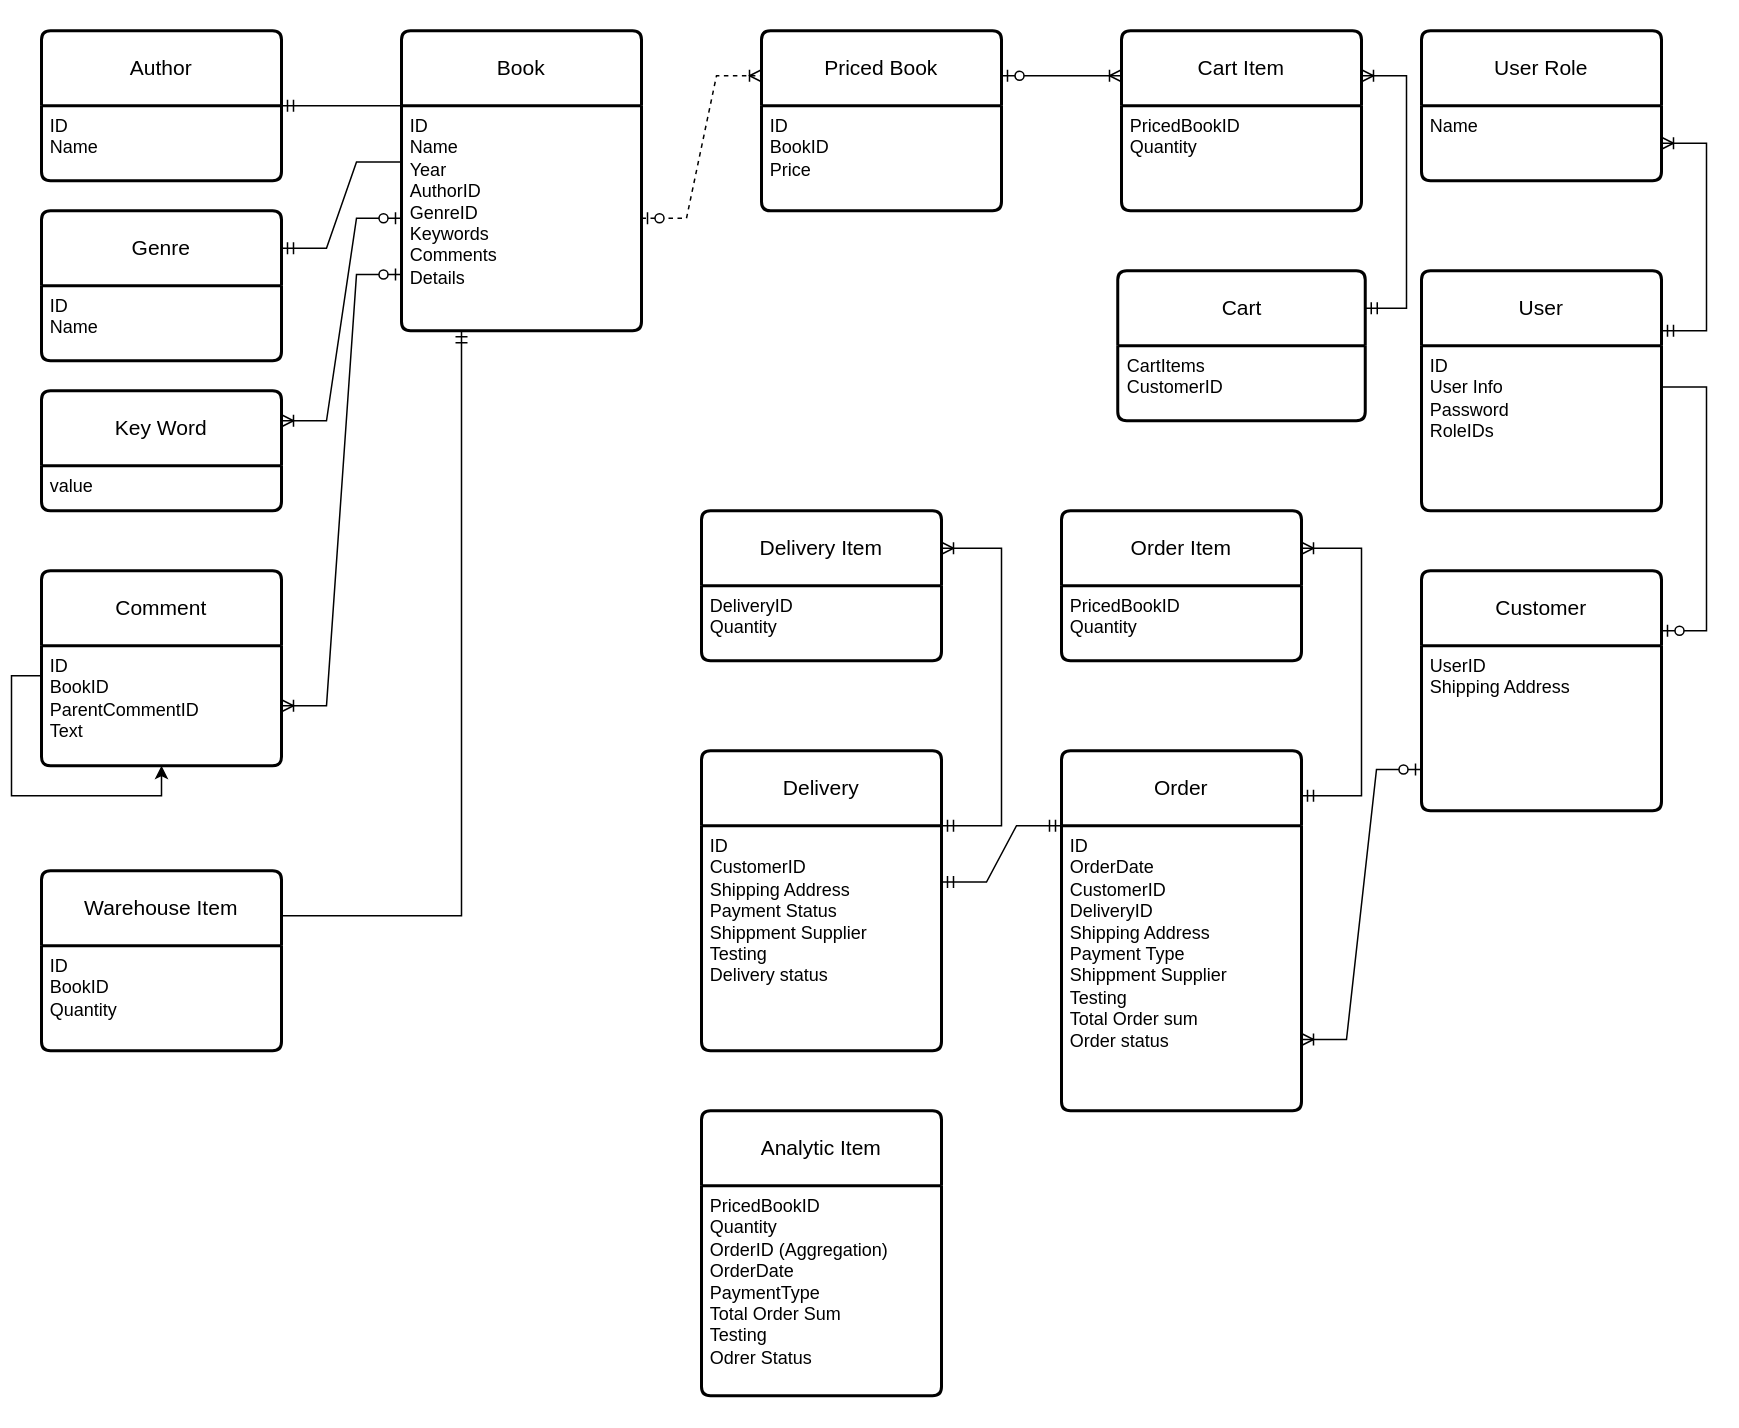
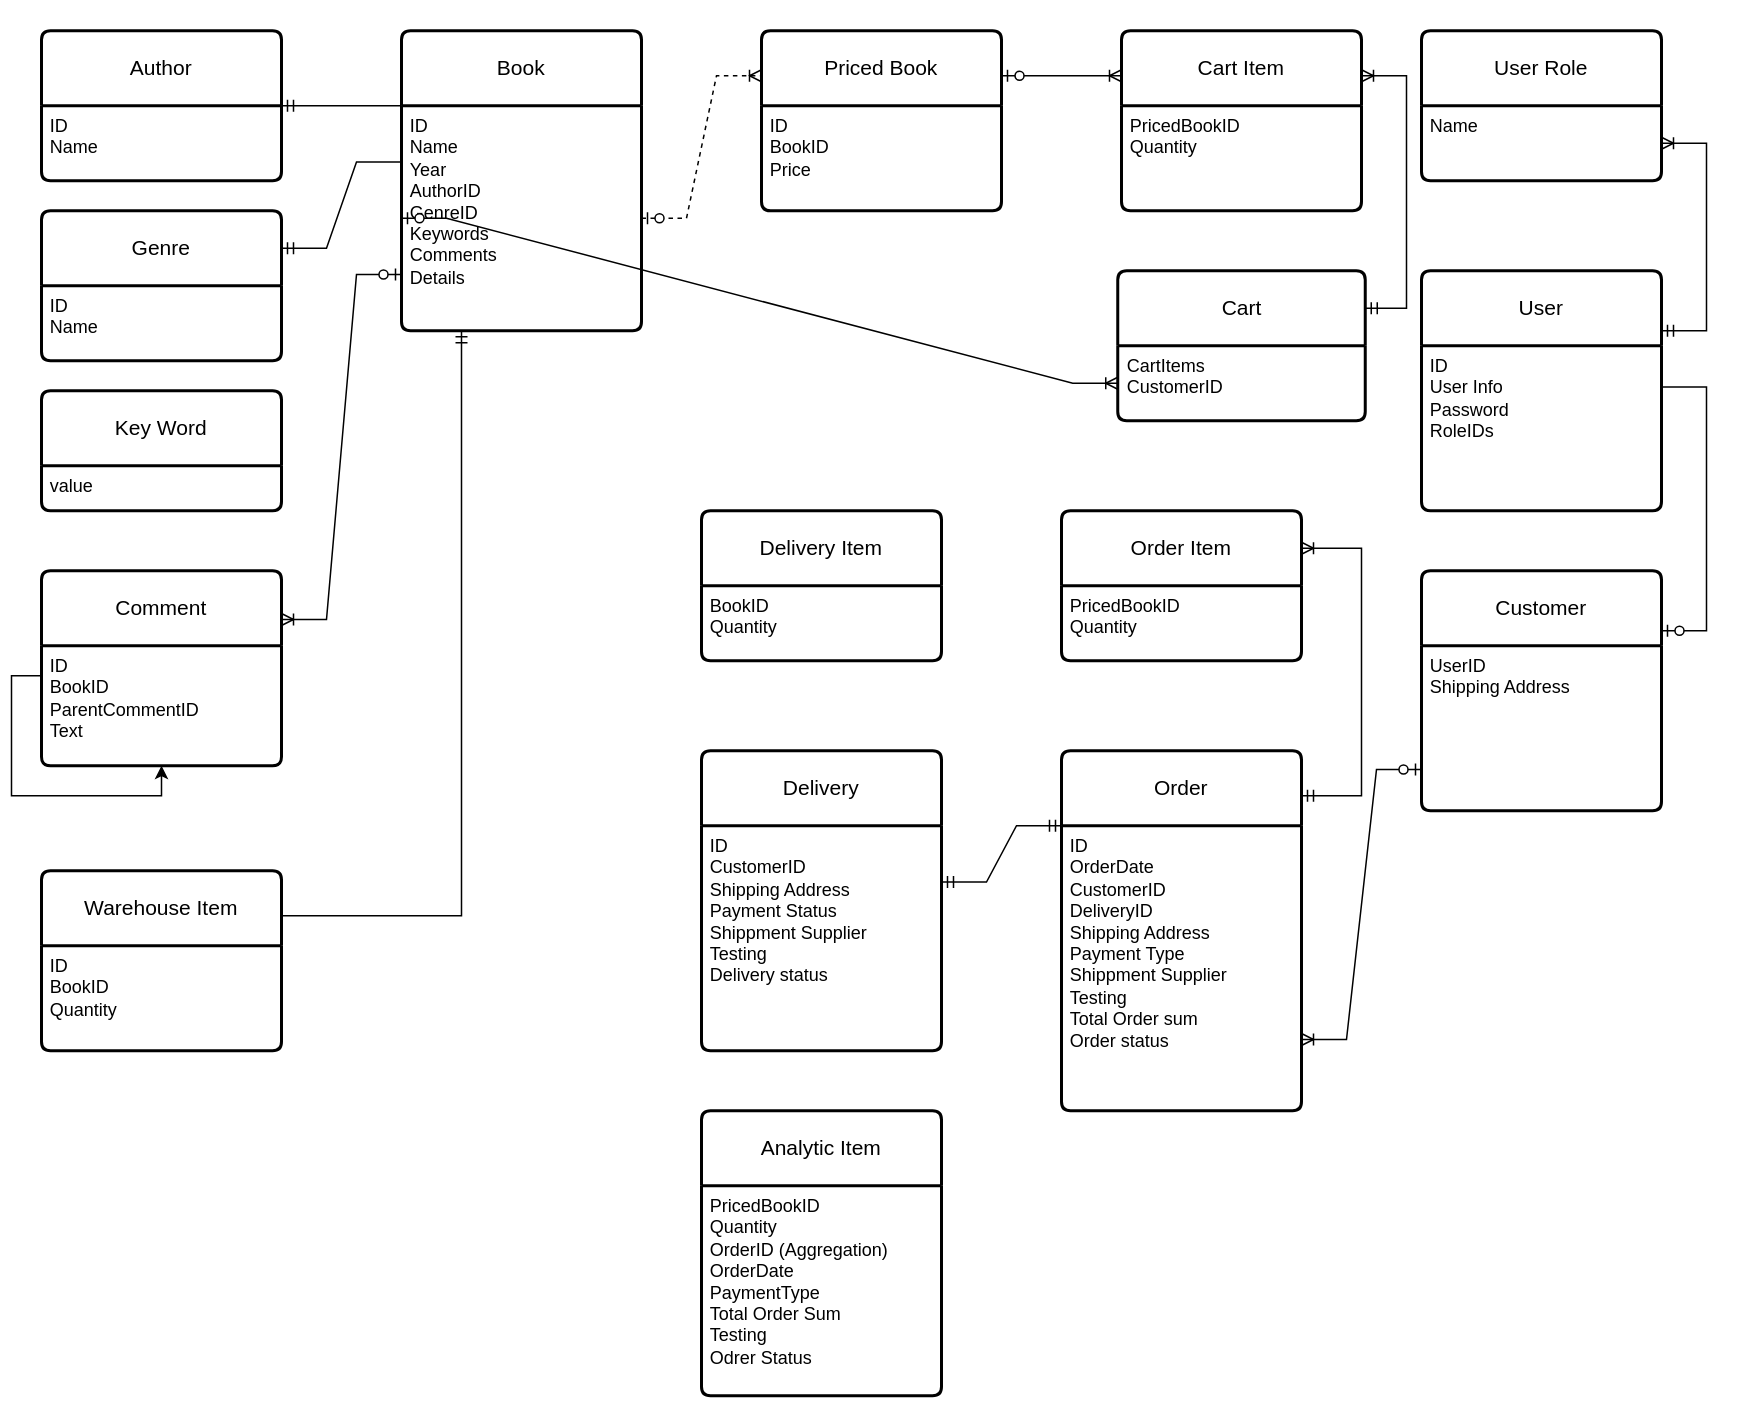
(341, 320) -> (759, 301)
(339, 525) -> (338, 483)
(756, 618) -> (748, 618)
(1001, 686) -> none
